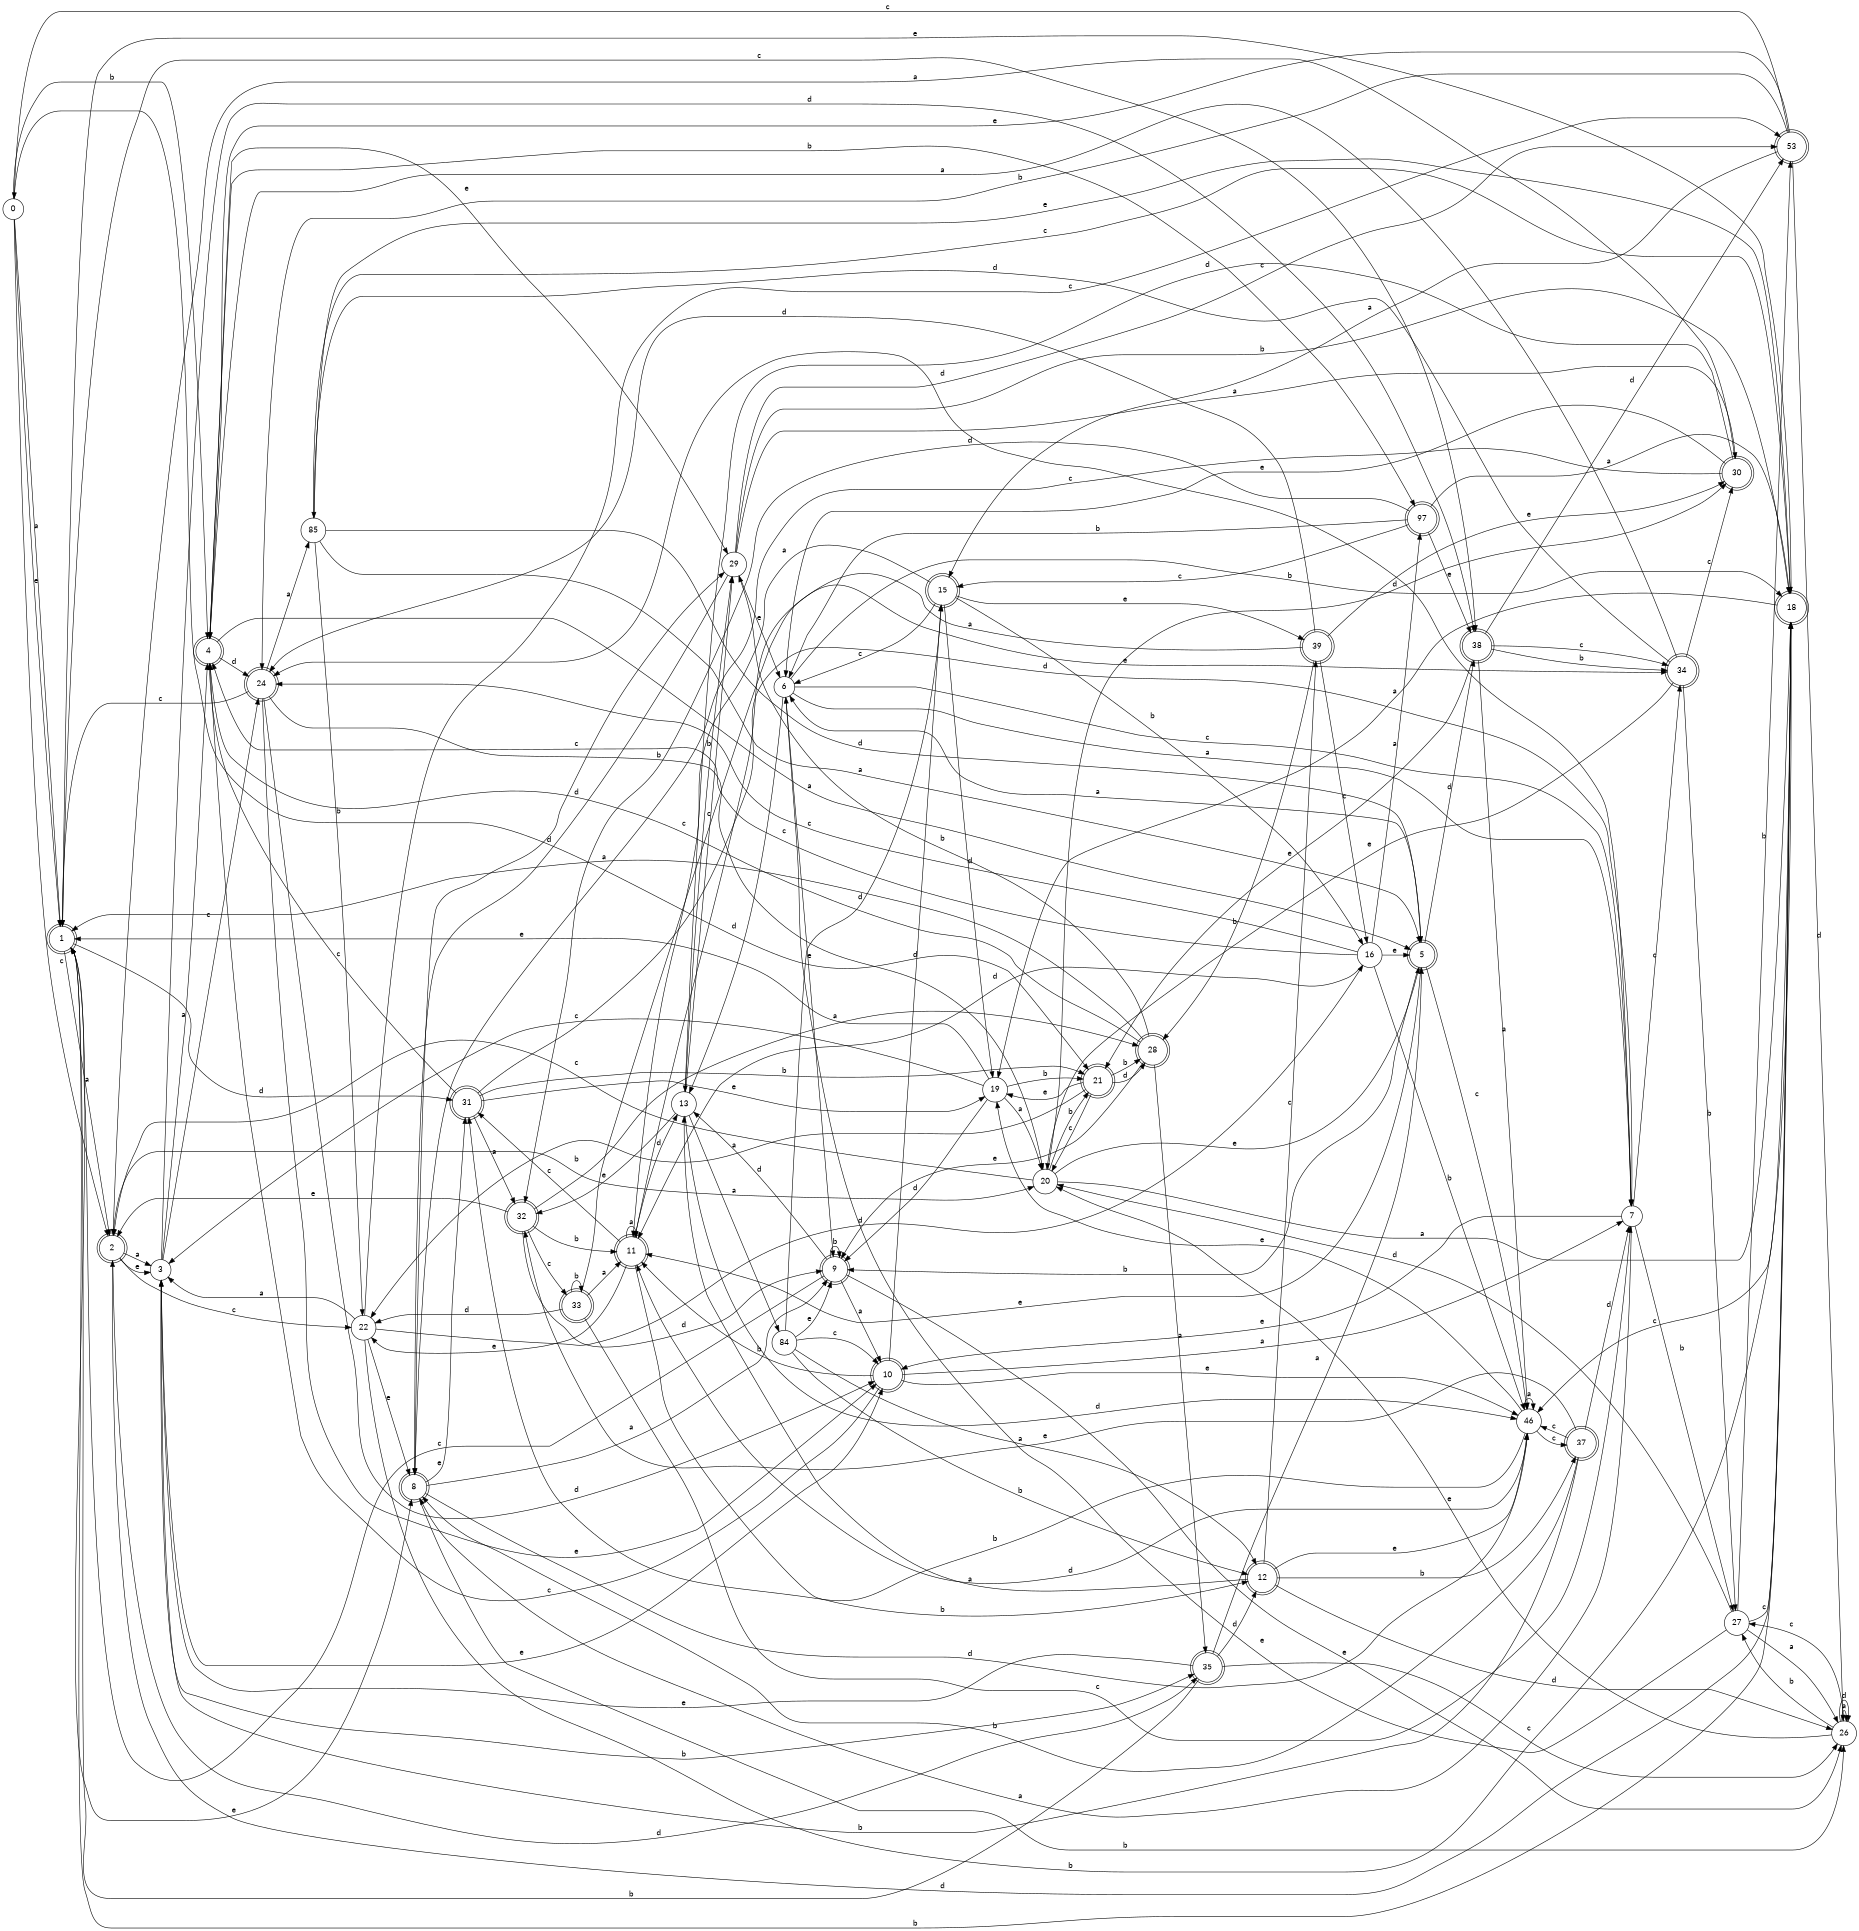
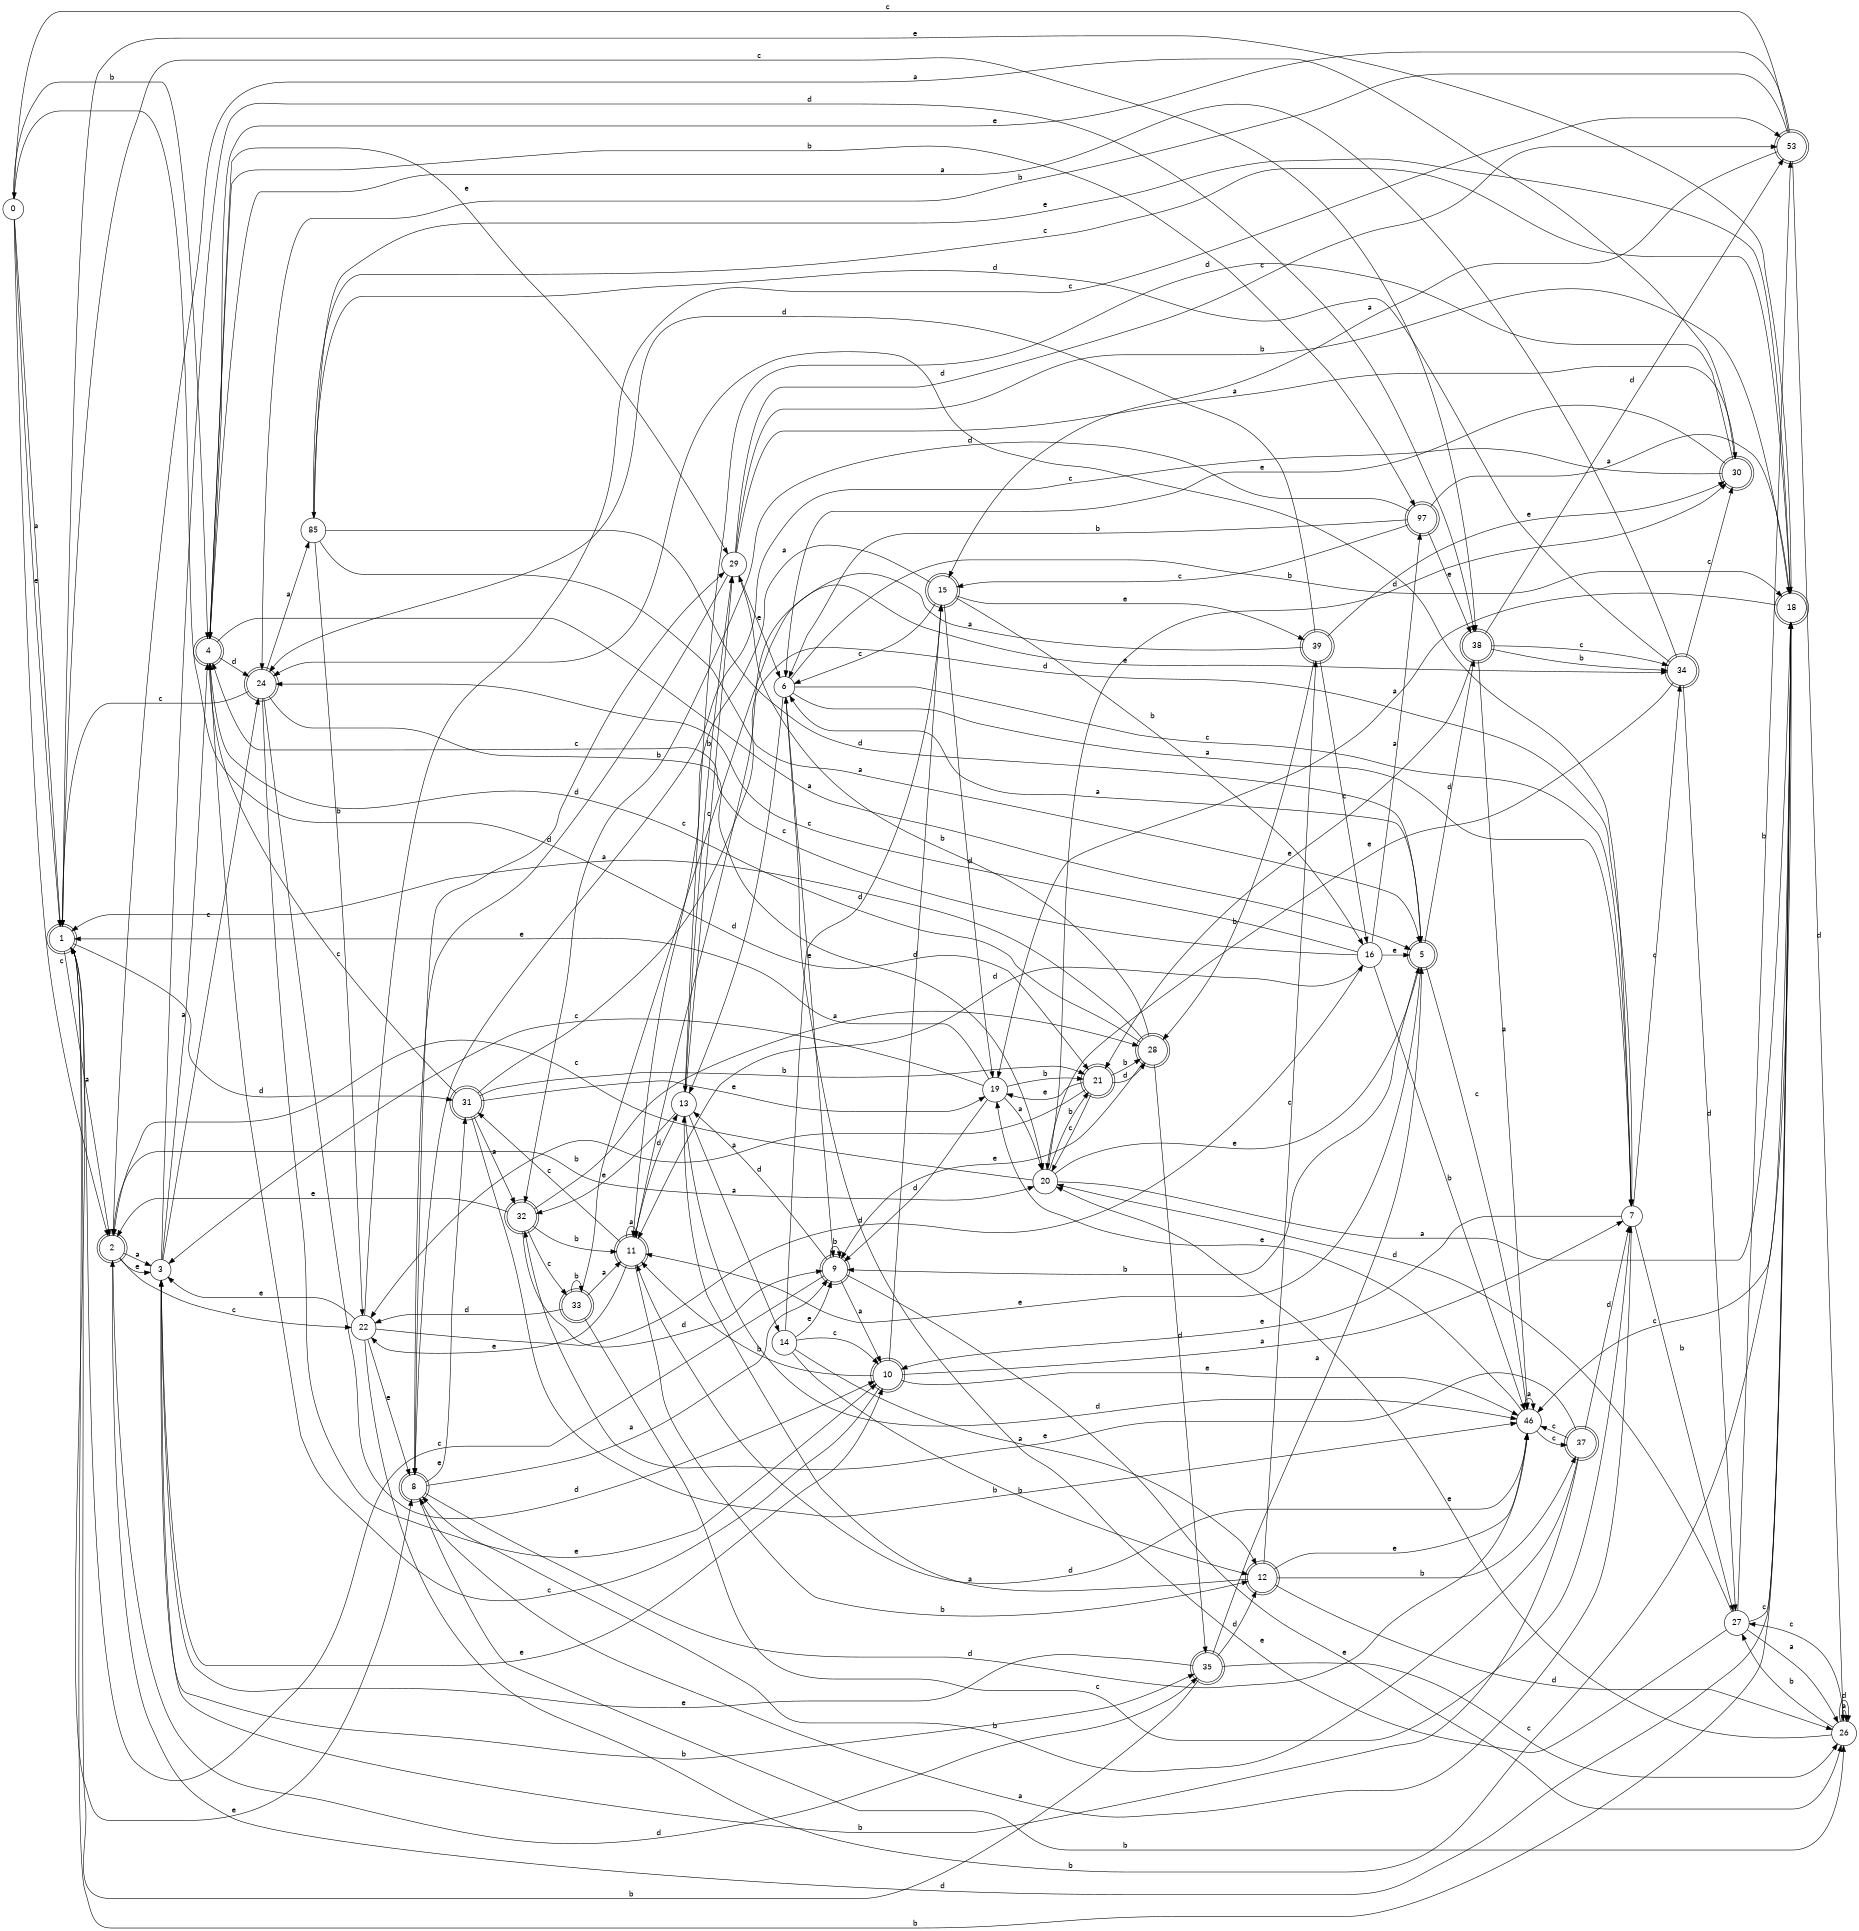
(1709, 1114) -> (1709, 1114)
(261, 1293) -> (261, 1293)
(1180, 1336) -> (1180, 1336)
(784, 1343) -> (784, 1343)
(859, 1599) -> (869, 1514)
